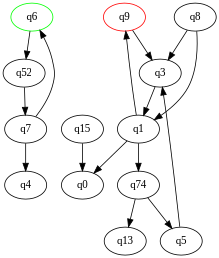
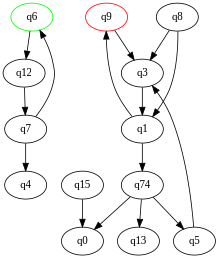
(24, 73) -> (24, 73)
(113, 154) -> (115, 210)
